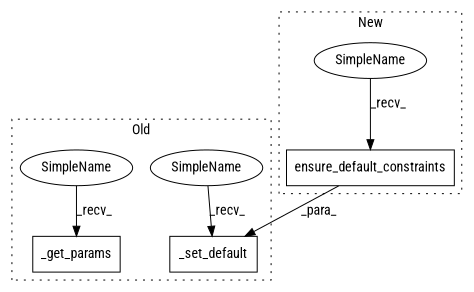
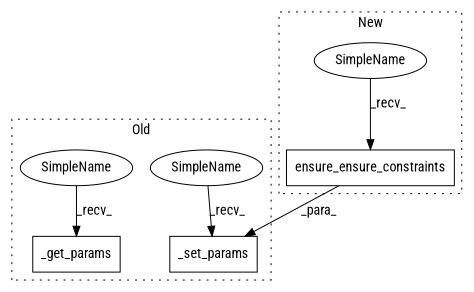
(370, 168) -> (370, 168)
(214, 254) -> (214, 254)
